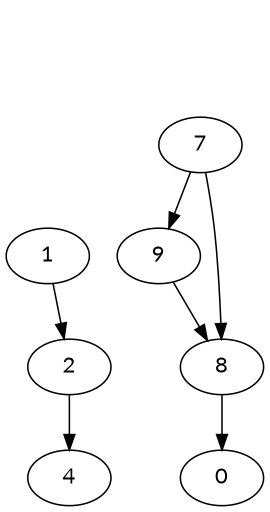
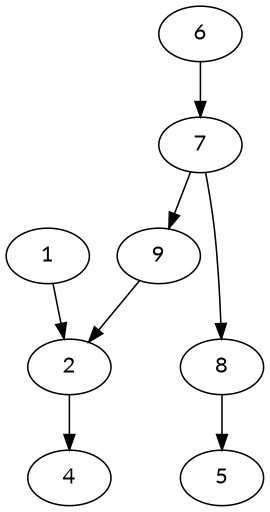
none -> (200, 34)
(186, 305) -> (119, 305)
(222, 478) -> (222, 478)
